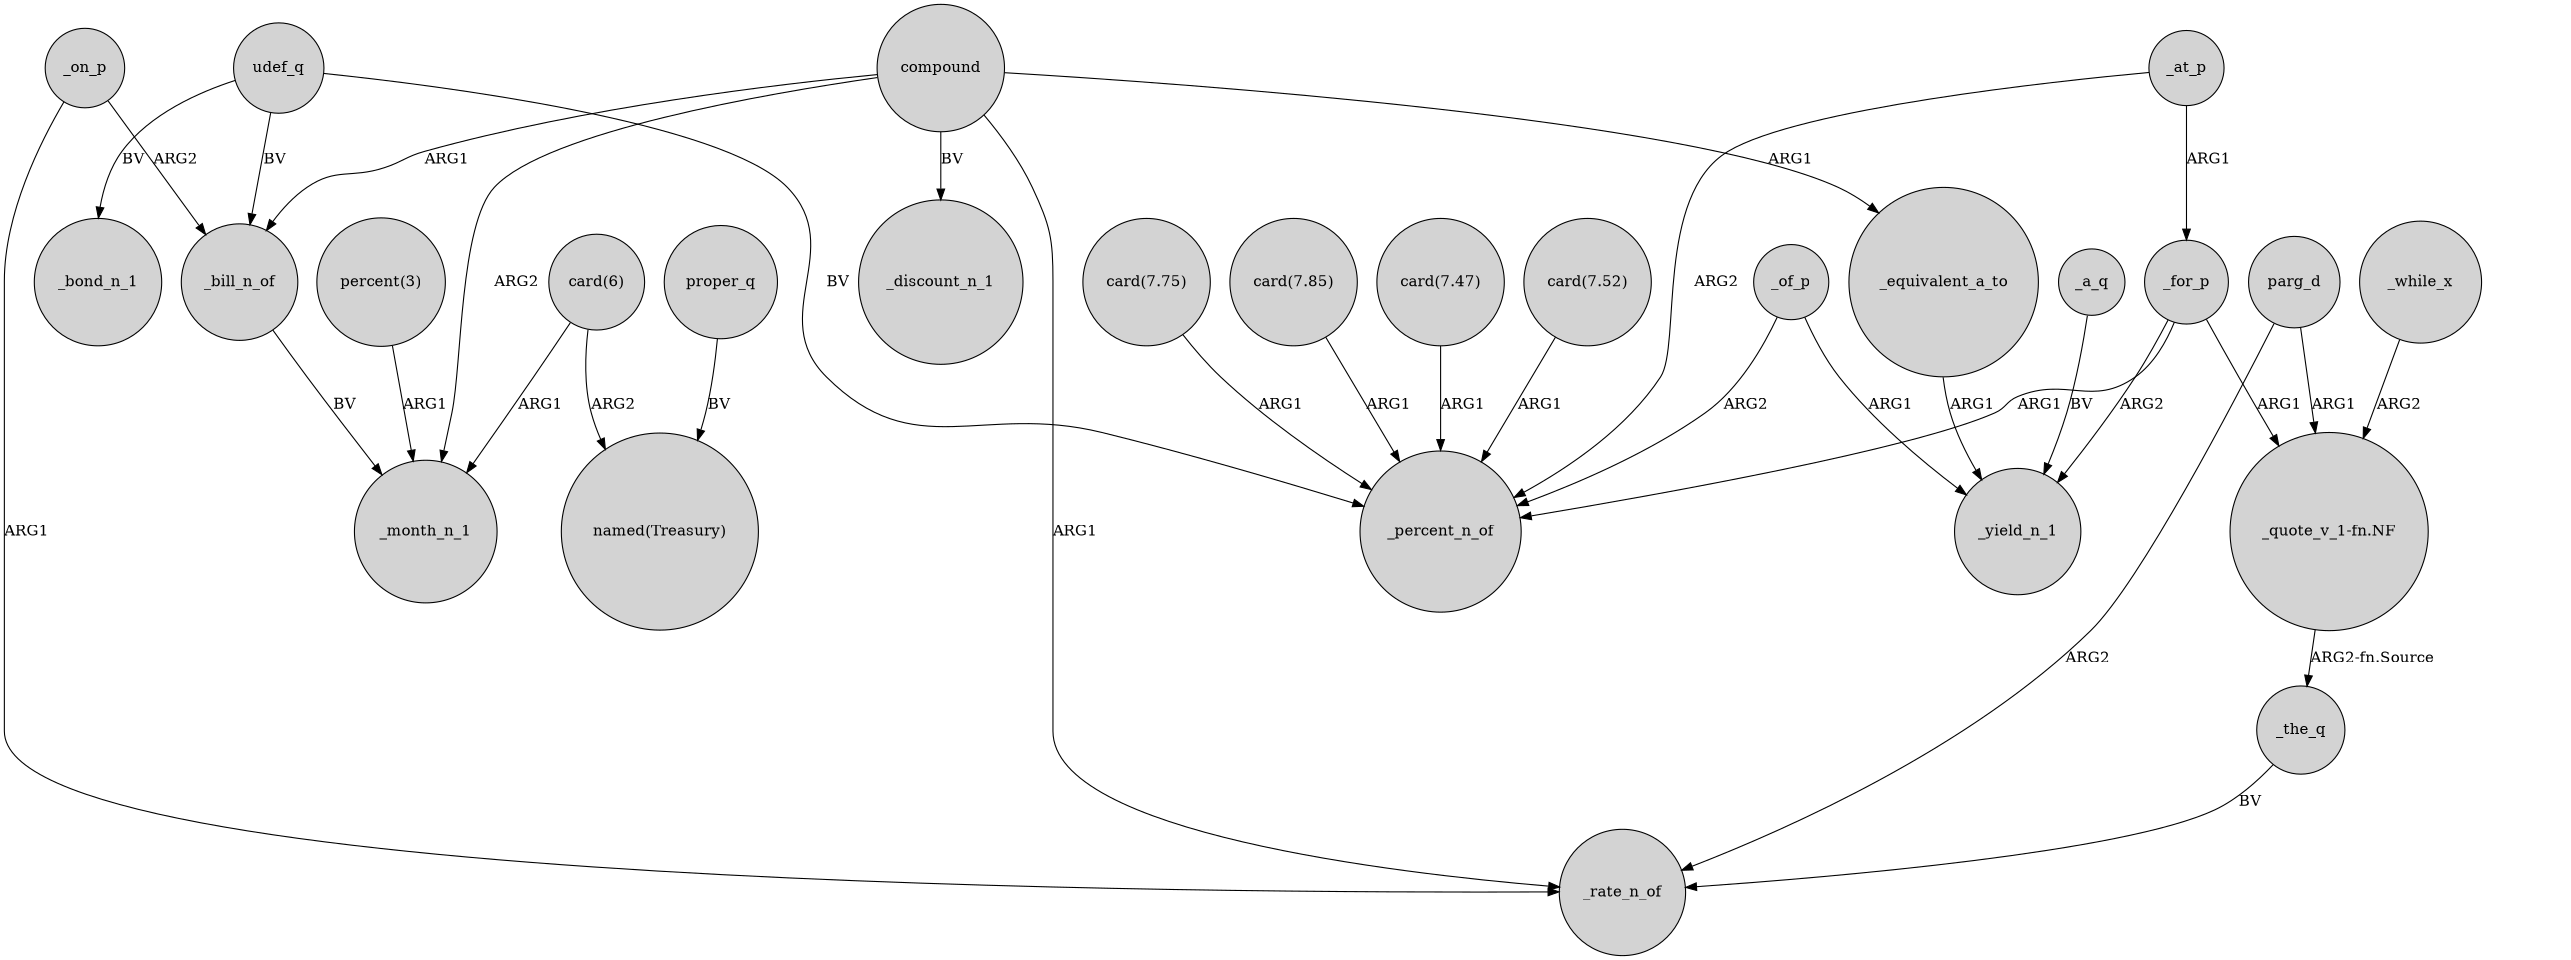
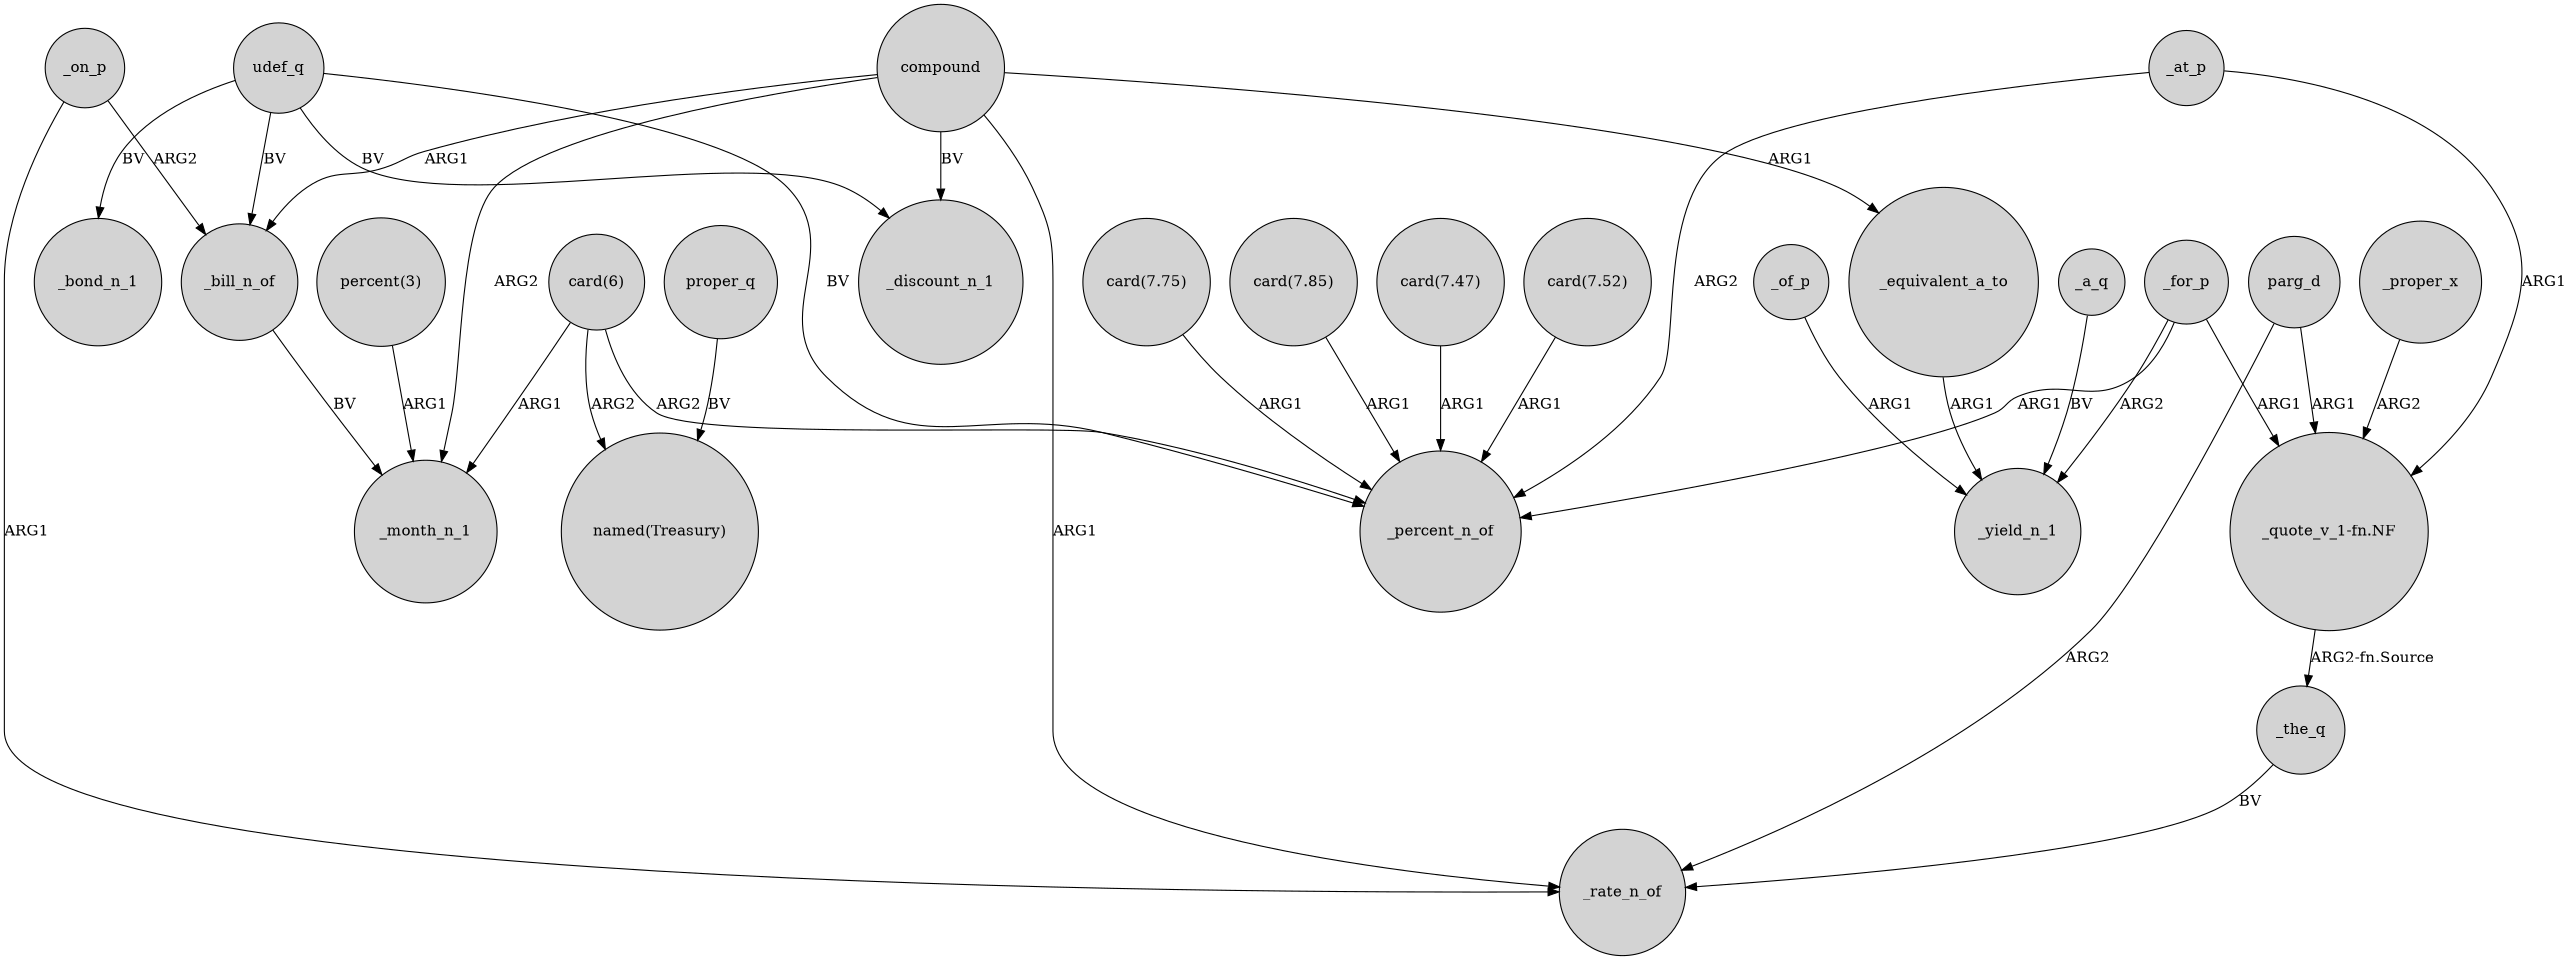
(2186, 167) -> (2496, 195)
none -> (581, 181)
(2421, 282) -> (2421, 282)
(1672, 434) -> (899, 430)
